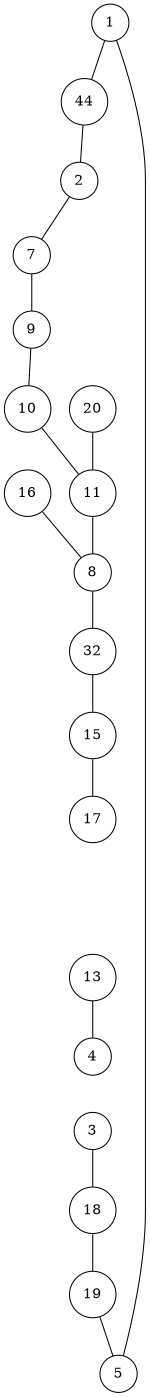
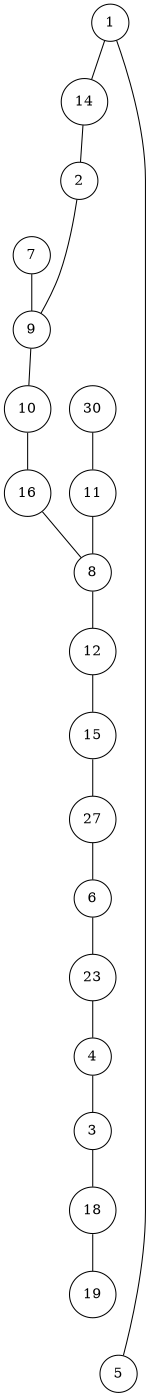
(84, 102) -> (84, 102)
(56, 218) -> (65, 258)
(93, 409) -> (93, 409)
(60, 451) -> (28, 451)
(93, 652) -> (93, 652)
(93, 819) -> (93, 819)
none -> (93, 898)
(93, 978) -> (93, 978)
none -> (93, 1094)
(106, 1337) -> none
